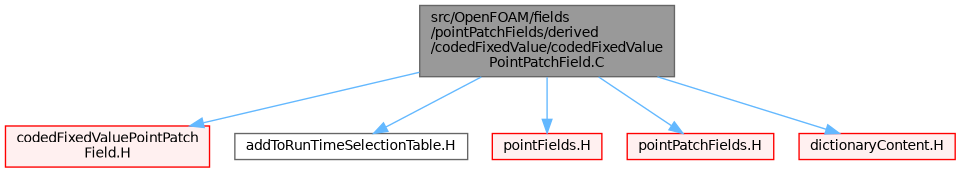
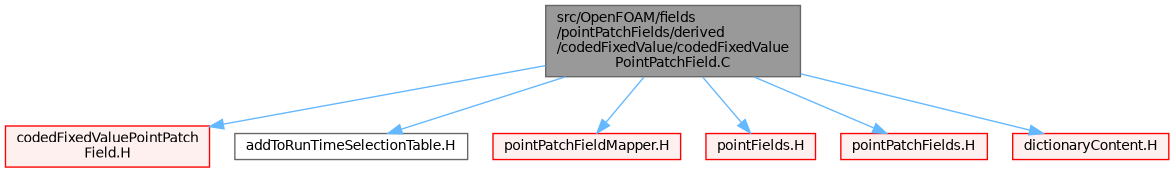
none -> (587, 147)
